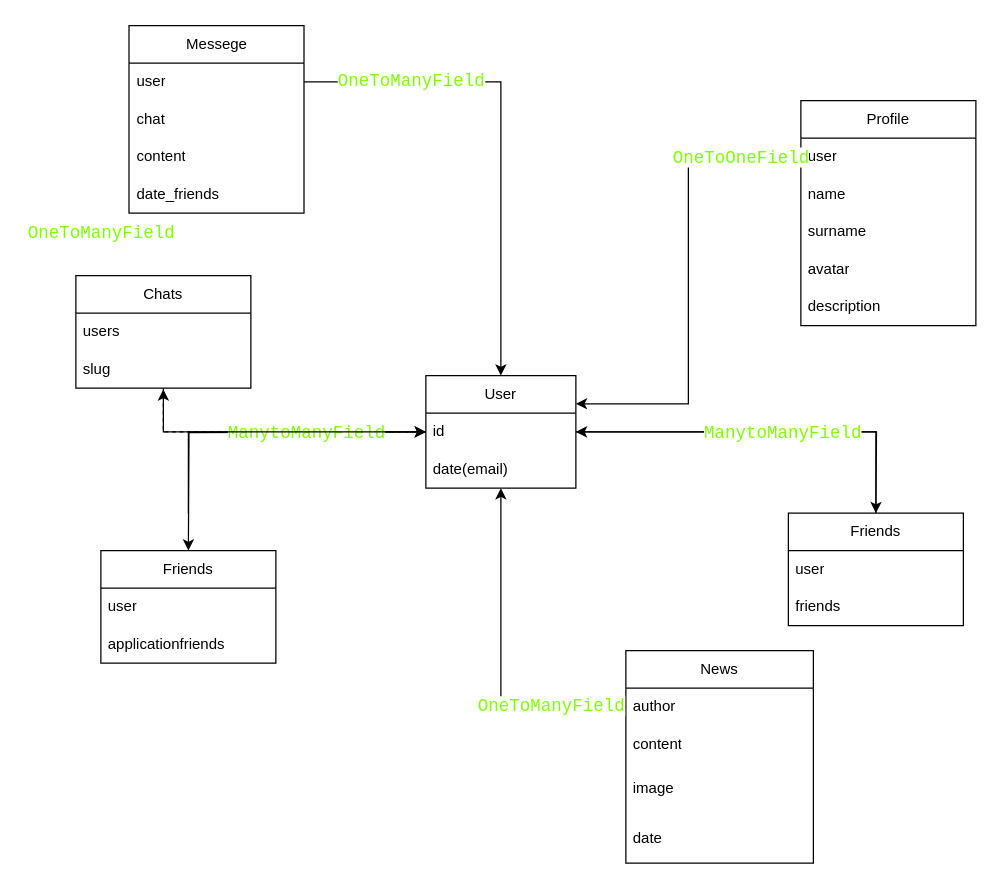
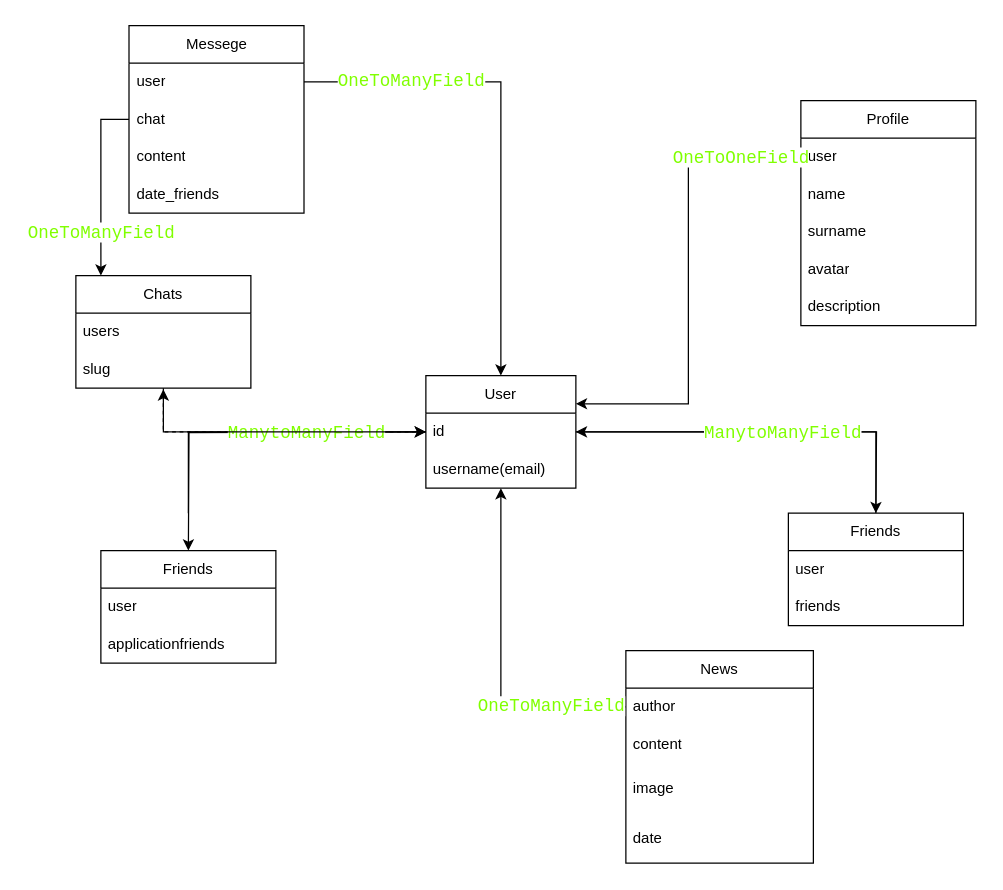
none -> (101, 158)
(475, 469) -> (492, 469)
